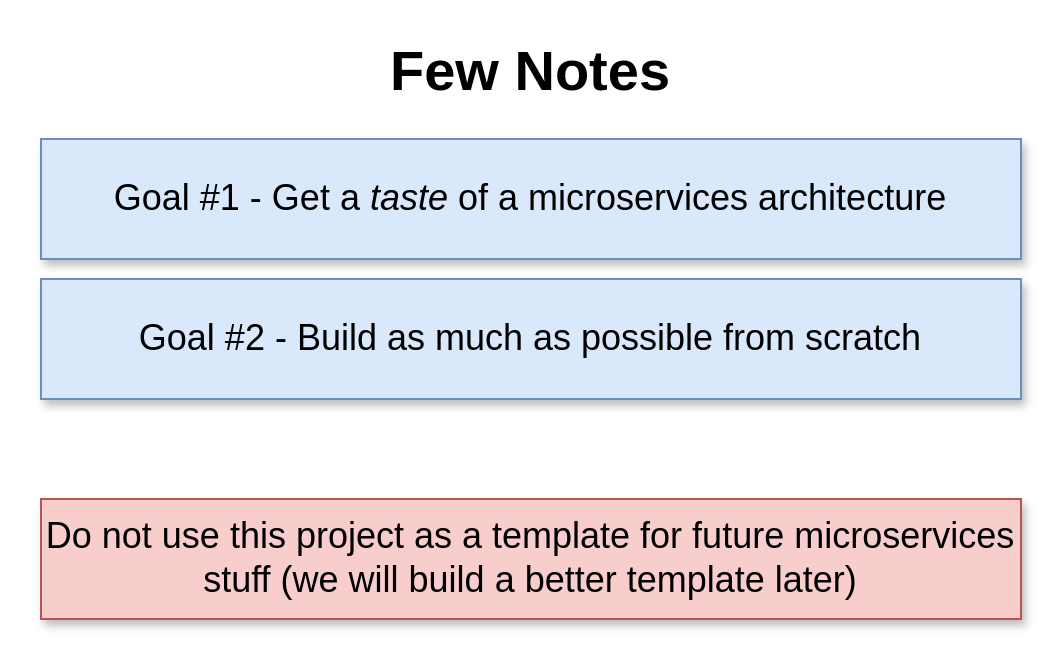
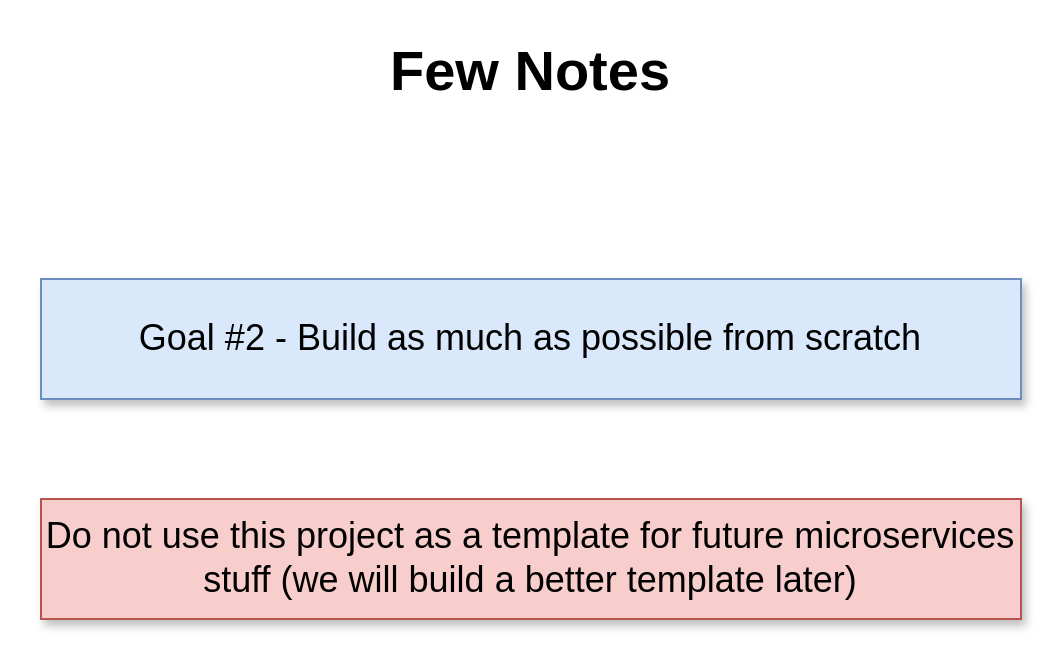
(531, 199) -> none
